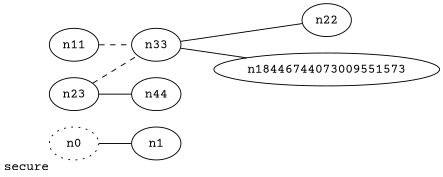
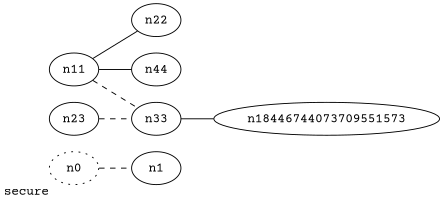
(242, 32) -> (115, 45)
(327, 69) -> (327, 119)
(115, 94) -> (115, 69)
(115, 143) -> (115, 168)
